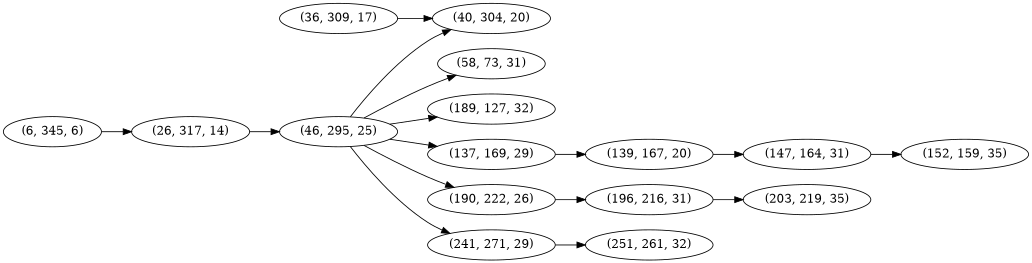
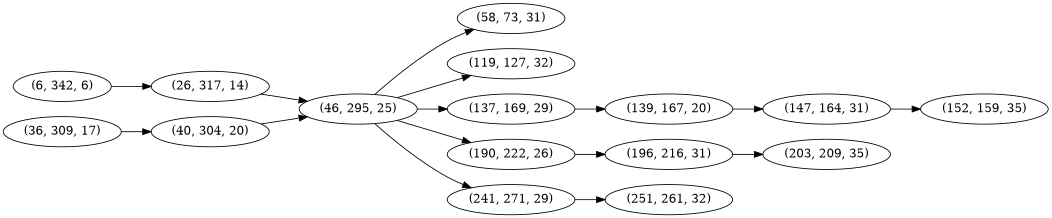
(392, 70) -> (280, 121)
(491, 109) -> (511, 64)
(52, 132) -> (62, 86)
(807, 200) -> (827, 154)
